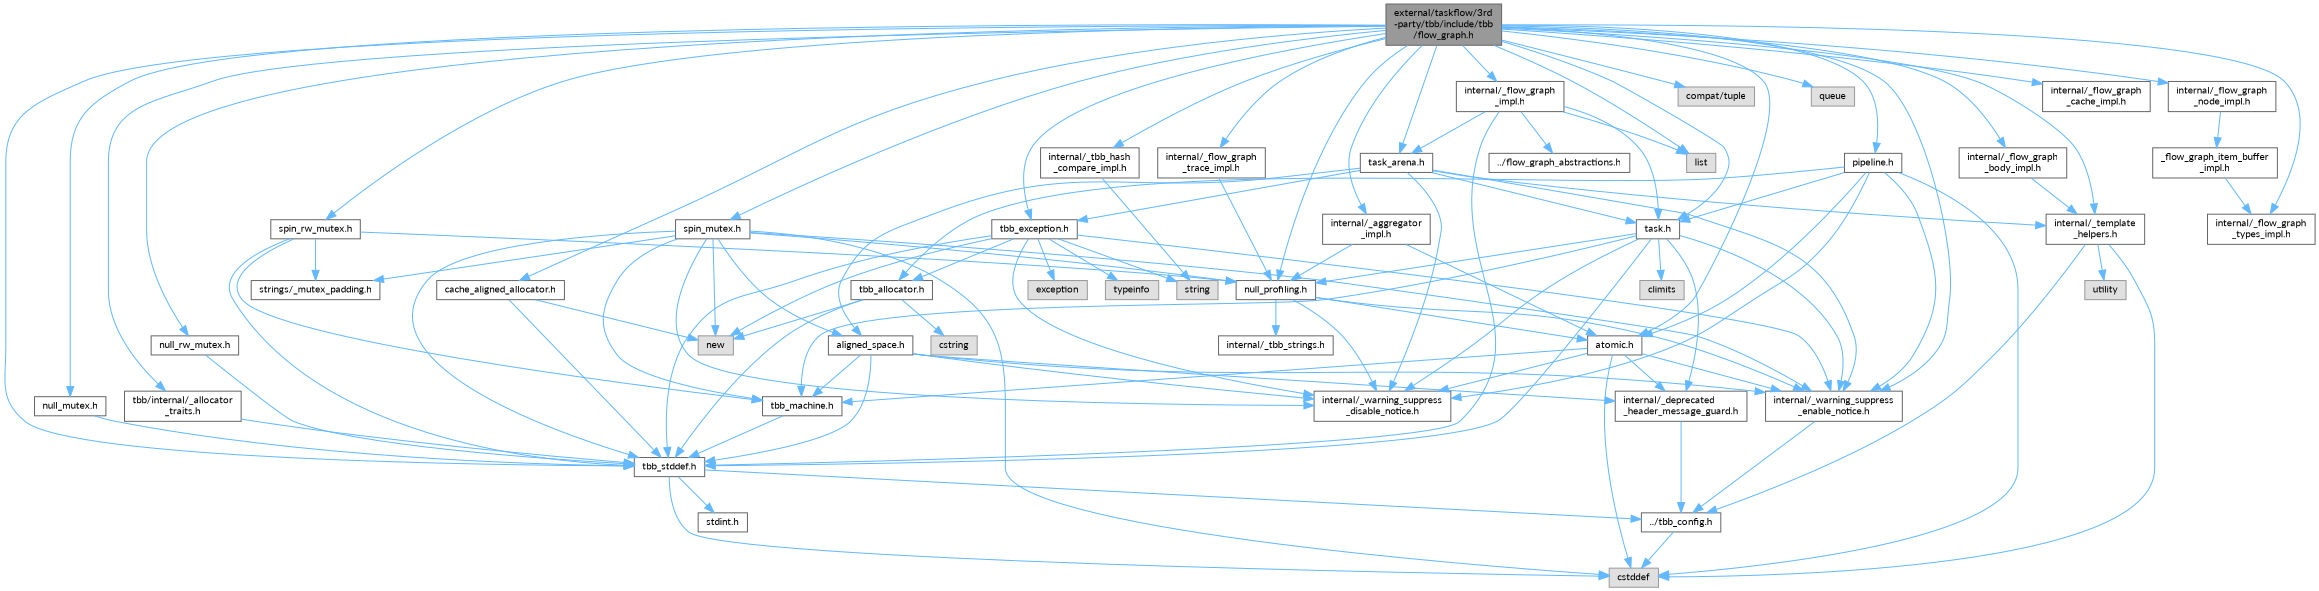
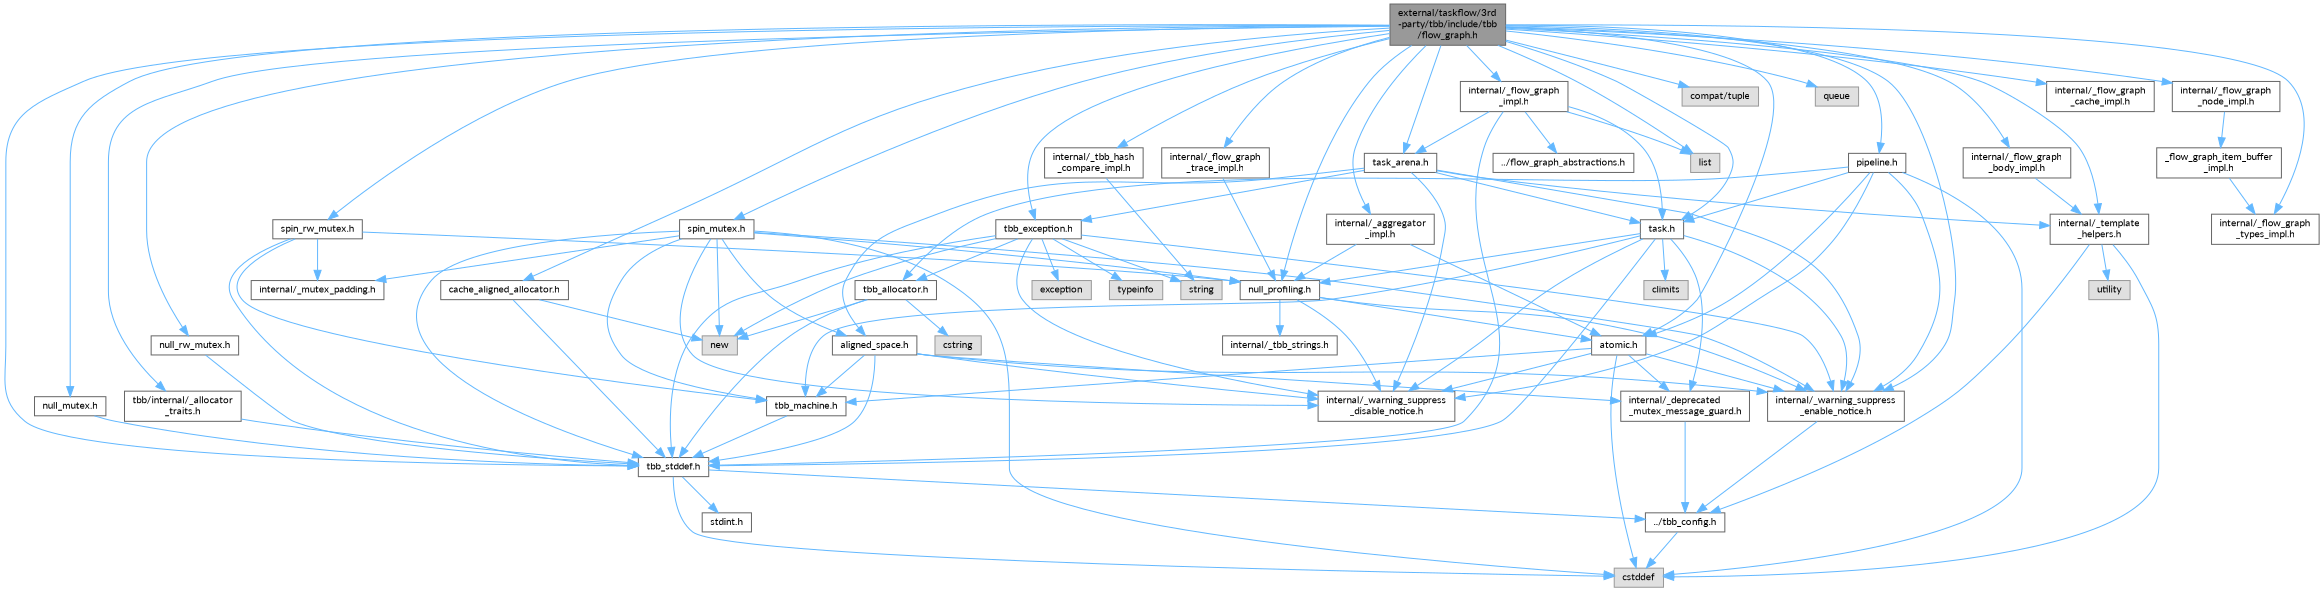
(316, 290) -> (318, 290)
(1681, 406) -> (1685, 406)
